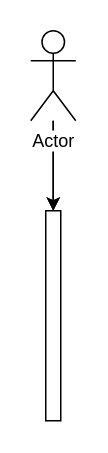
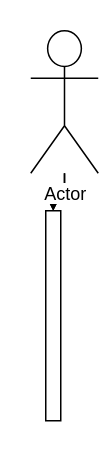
(53, 76) -> (65, 102)
